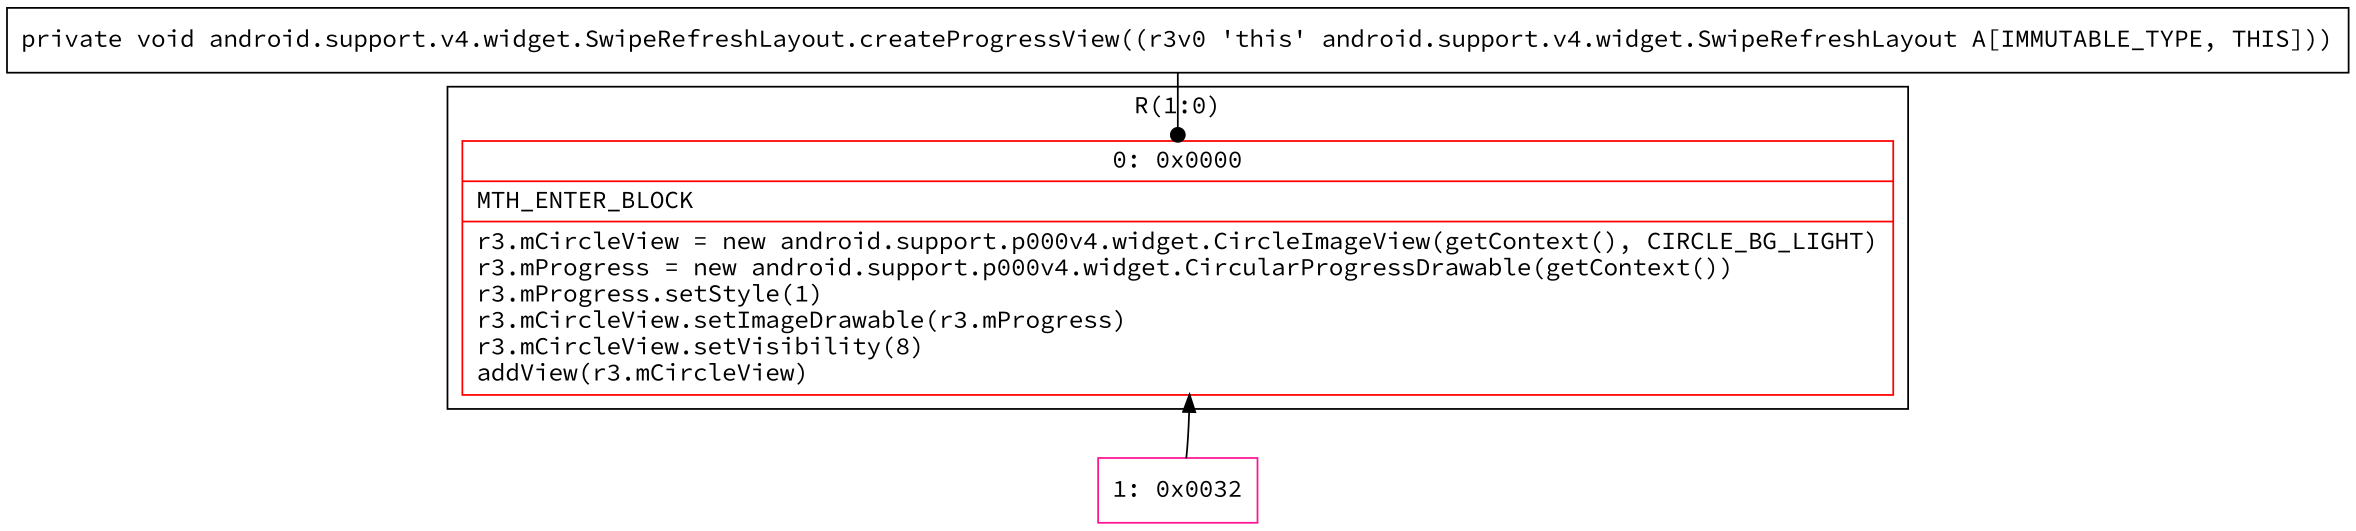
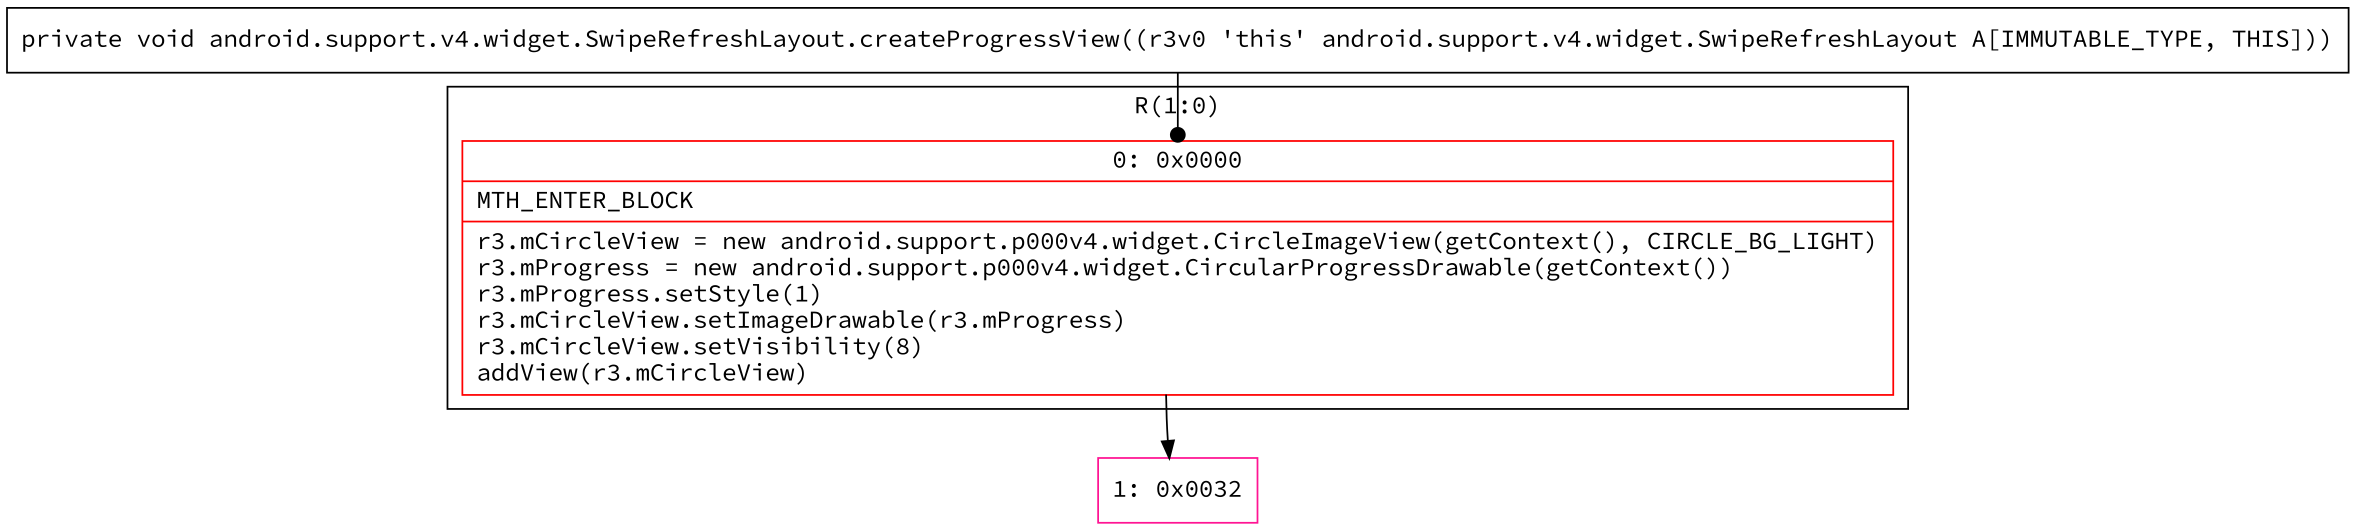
(1188, 435) -> (1167, 420)
